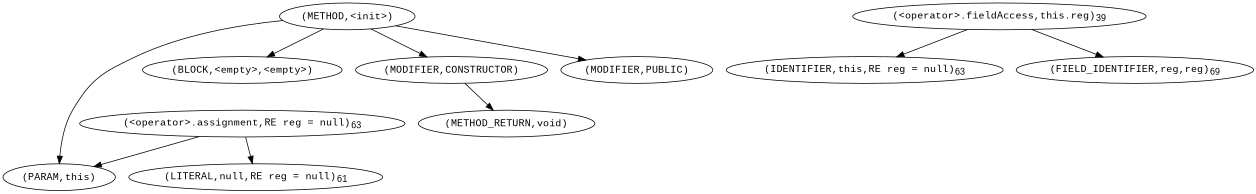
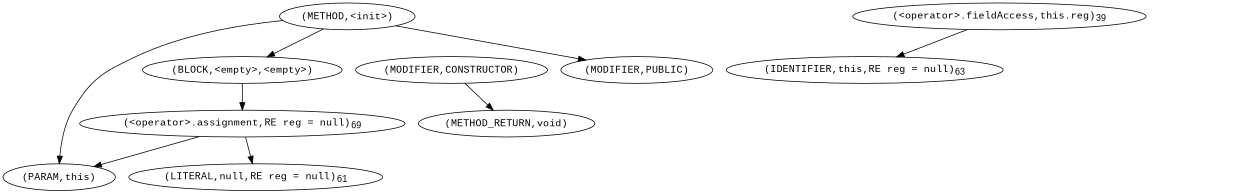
(396, 41) -> none
(1135, 70) -> none
none -> (242, 93)
(356, 122) -> (356, 122)
